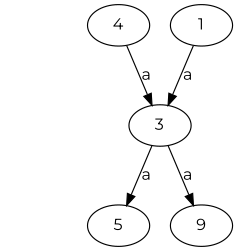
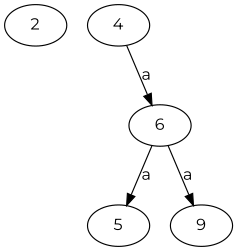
none -> (36, 25)
(201, 25) -> none
(160, 126) -> (160, 126)
